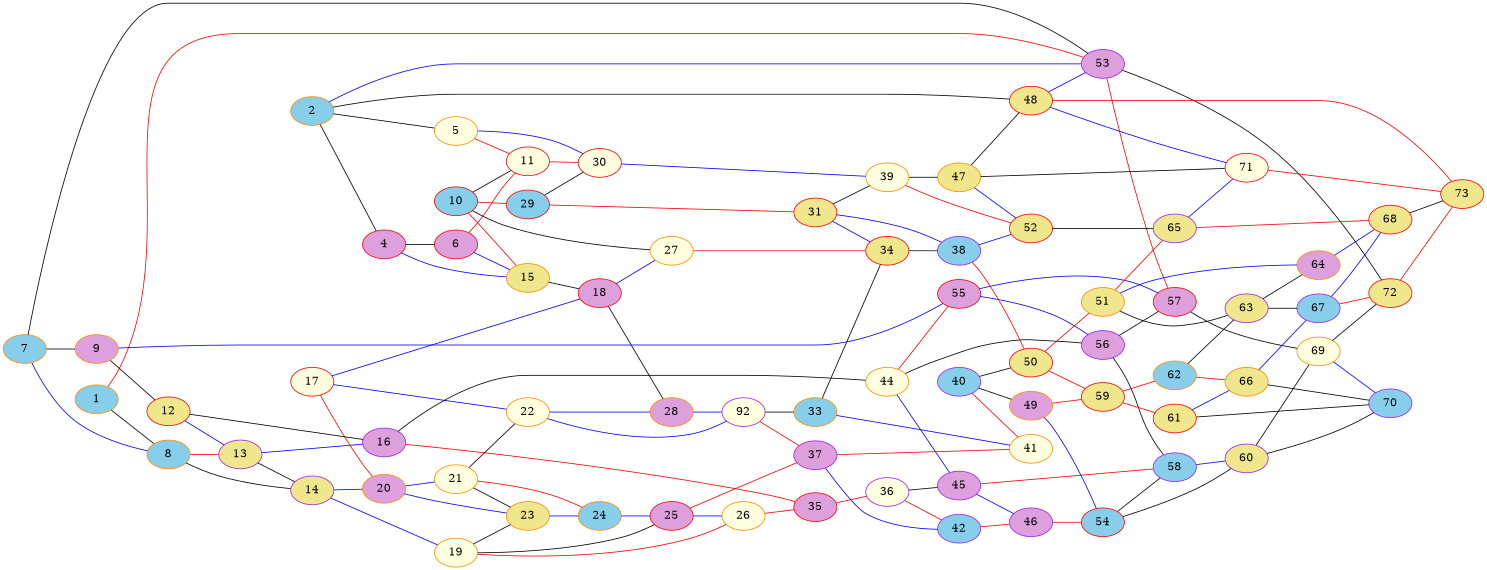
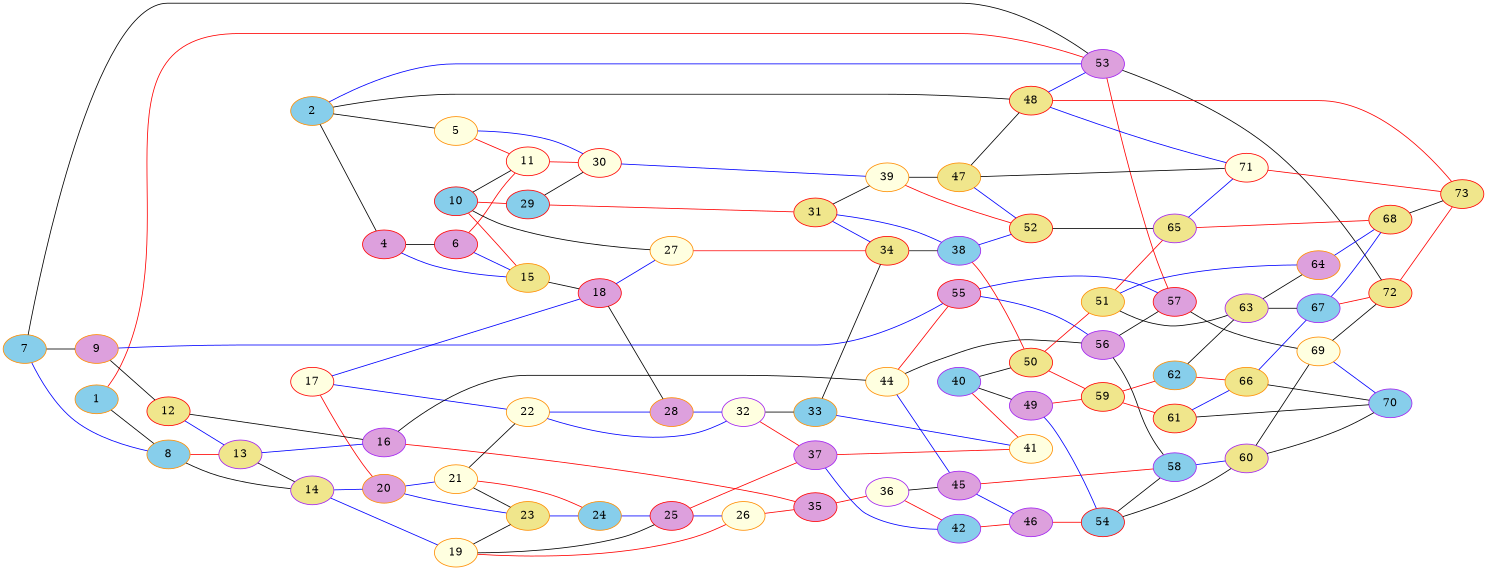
(1031, 406) -> (1031, 406)
(744, 412) -> (744, 412)
